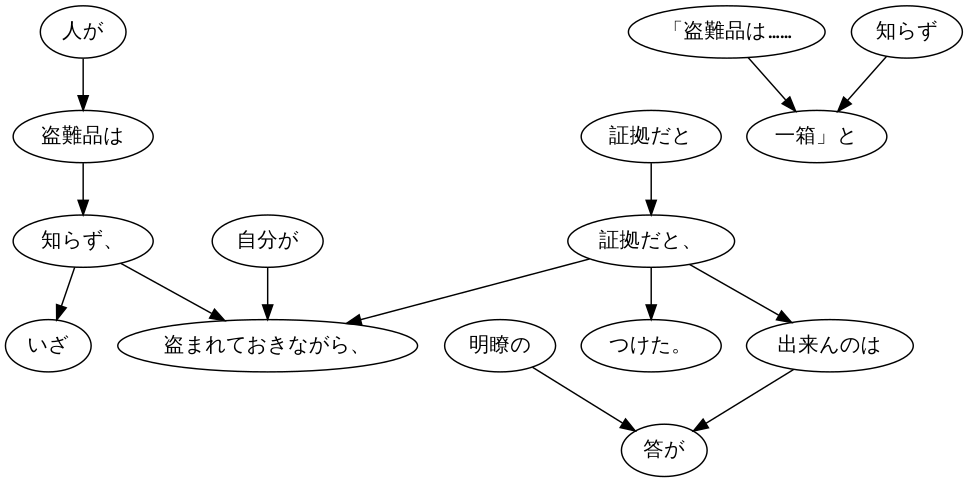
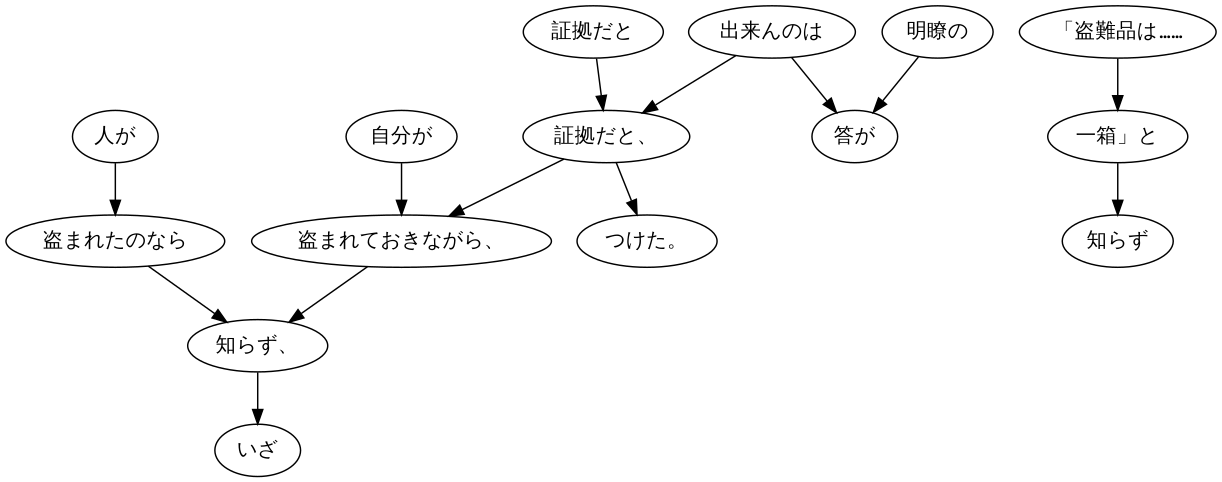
(867, 78) -> (1118, 182)
(83, 137) -> (115, 241)
(166, 288) -> (334, 290)
(734, 290) -> (696, 80)
